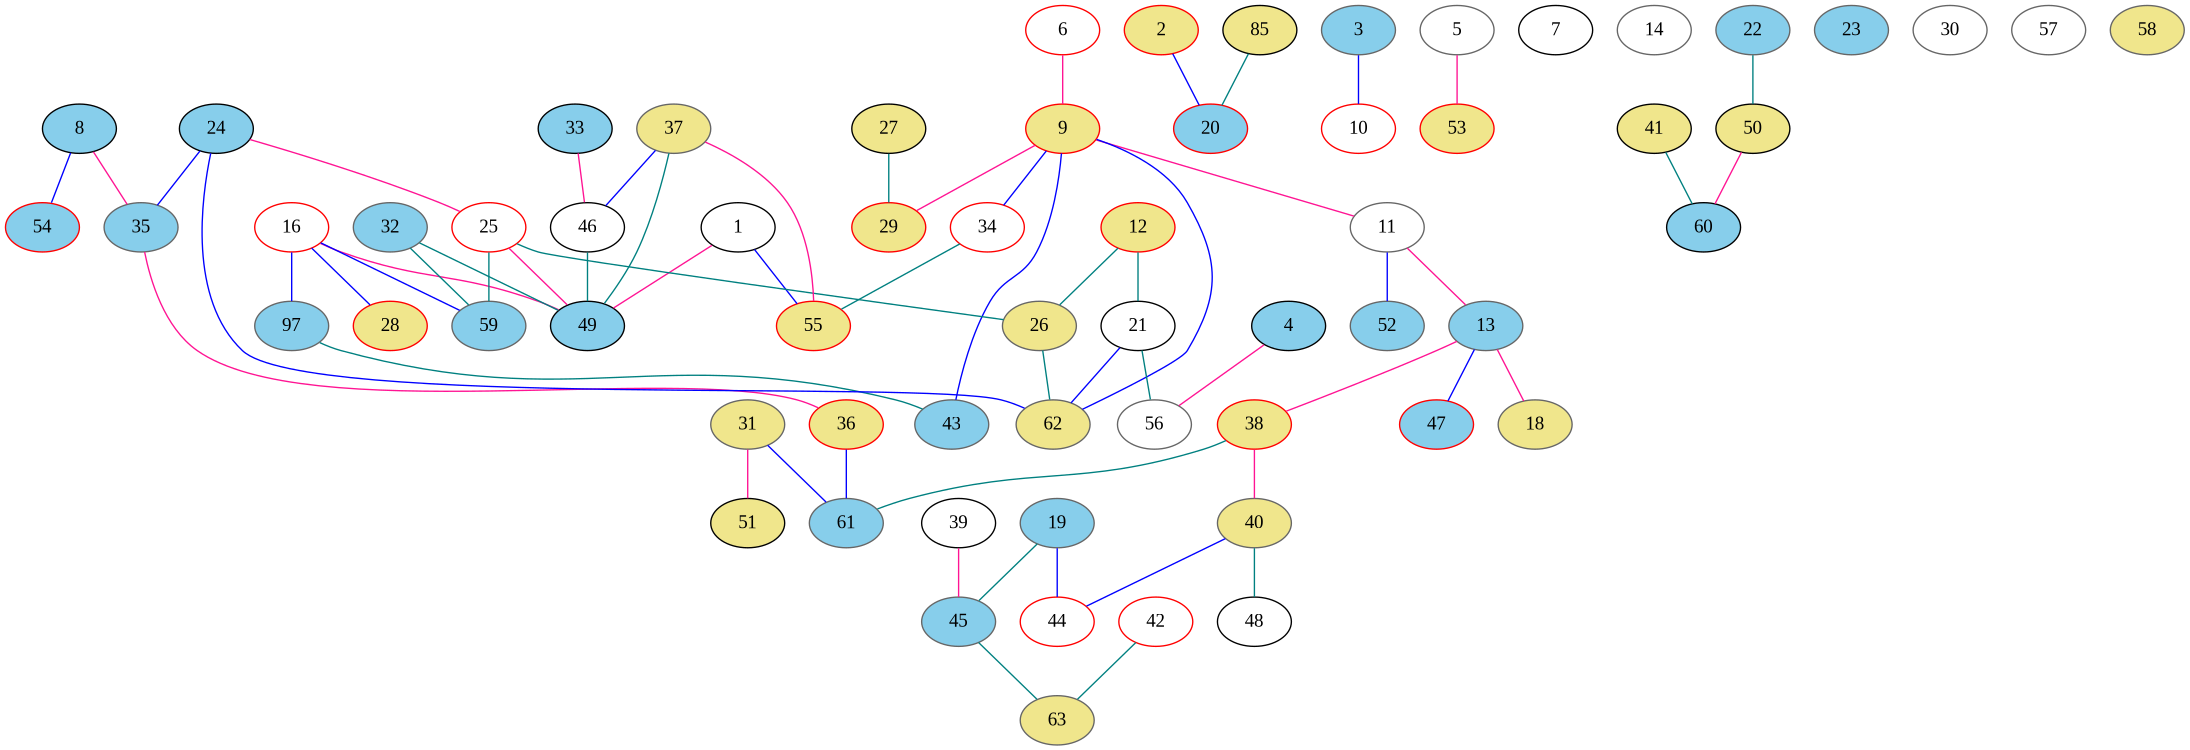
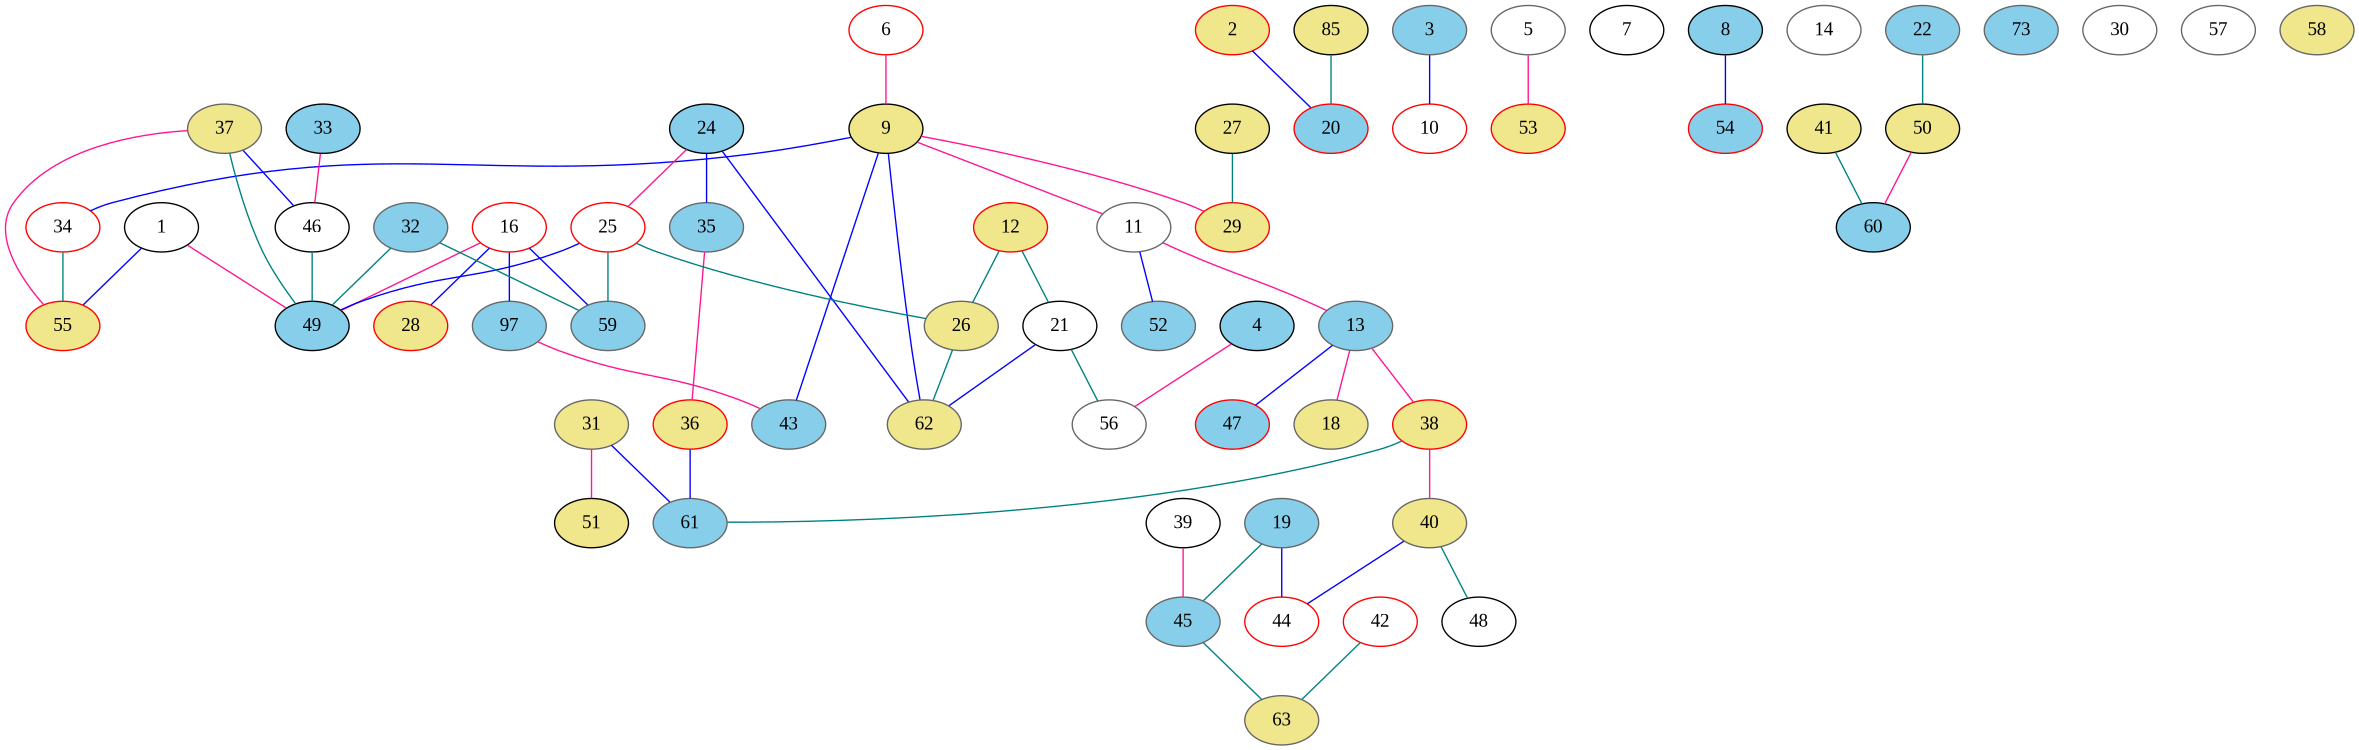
(1851, 30) -> (2021, 30)
(1063, 129) -> (886, 129)
(110, 178) -> none
(538, 276) -> (478, 273)
(621, 377) -> (649, 375)
